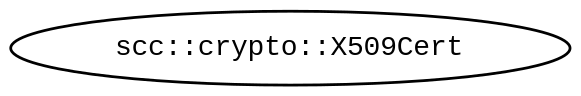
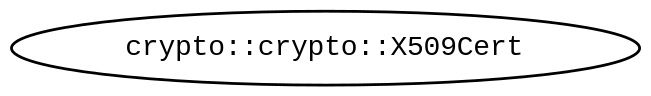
(290, 48) -> (326, 48)
